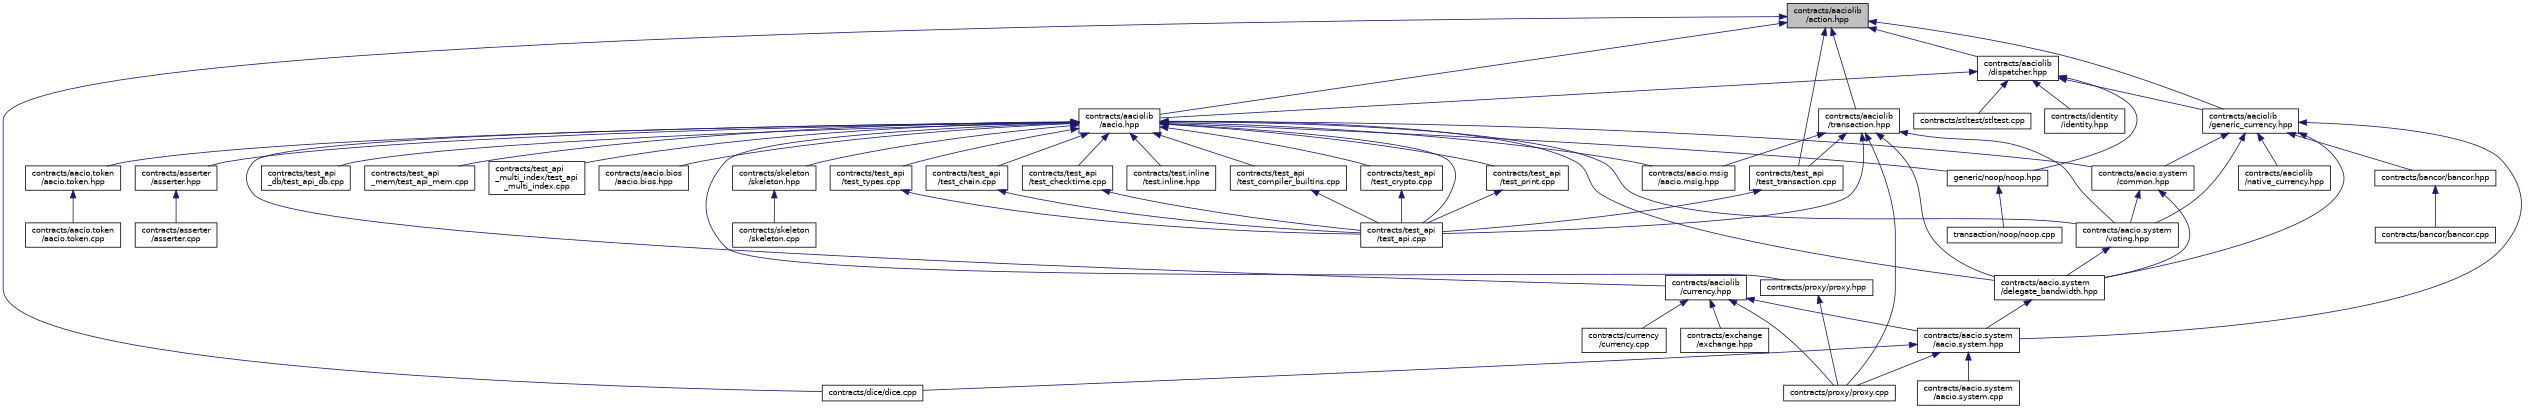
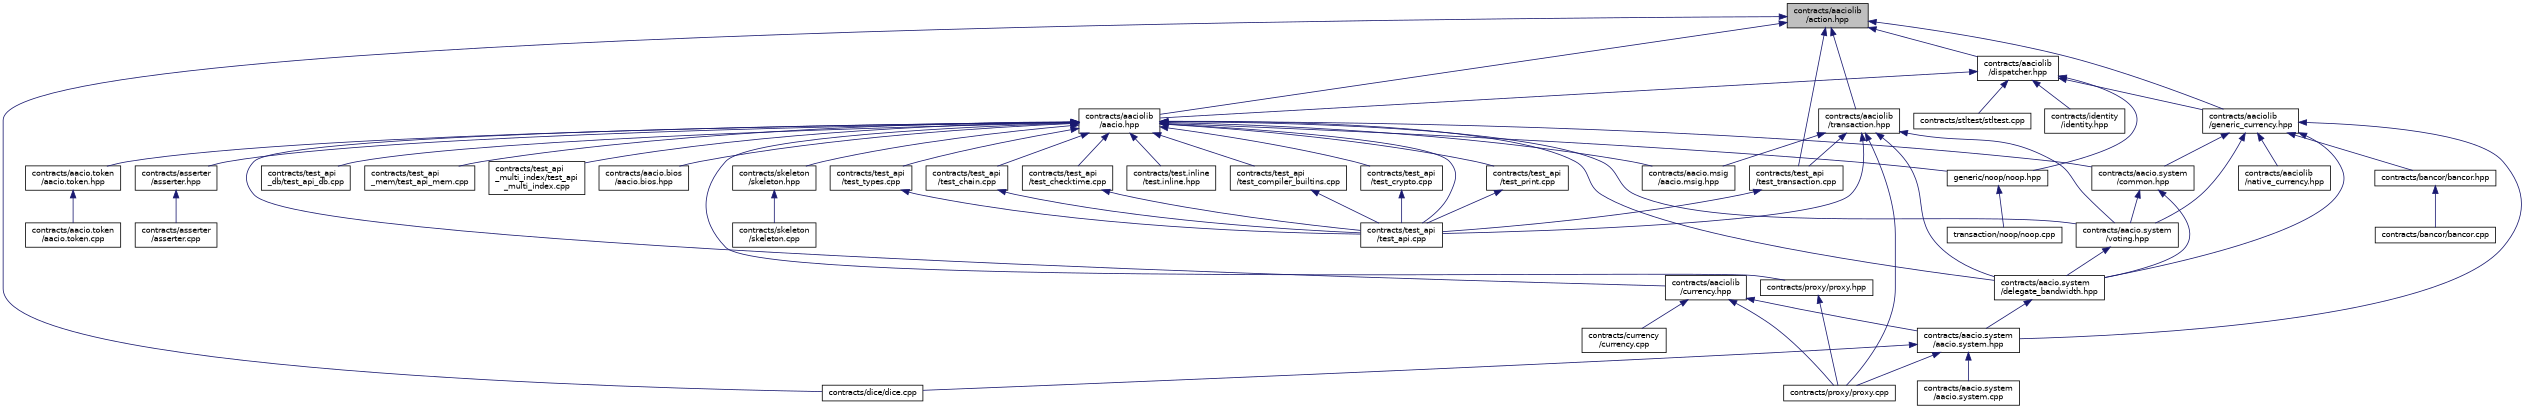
(1725, 340) -> none
